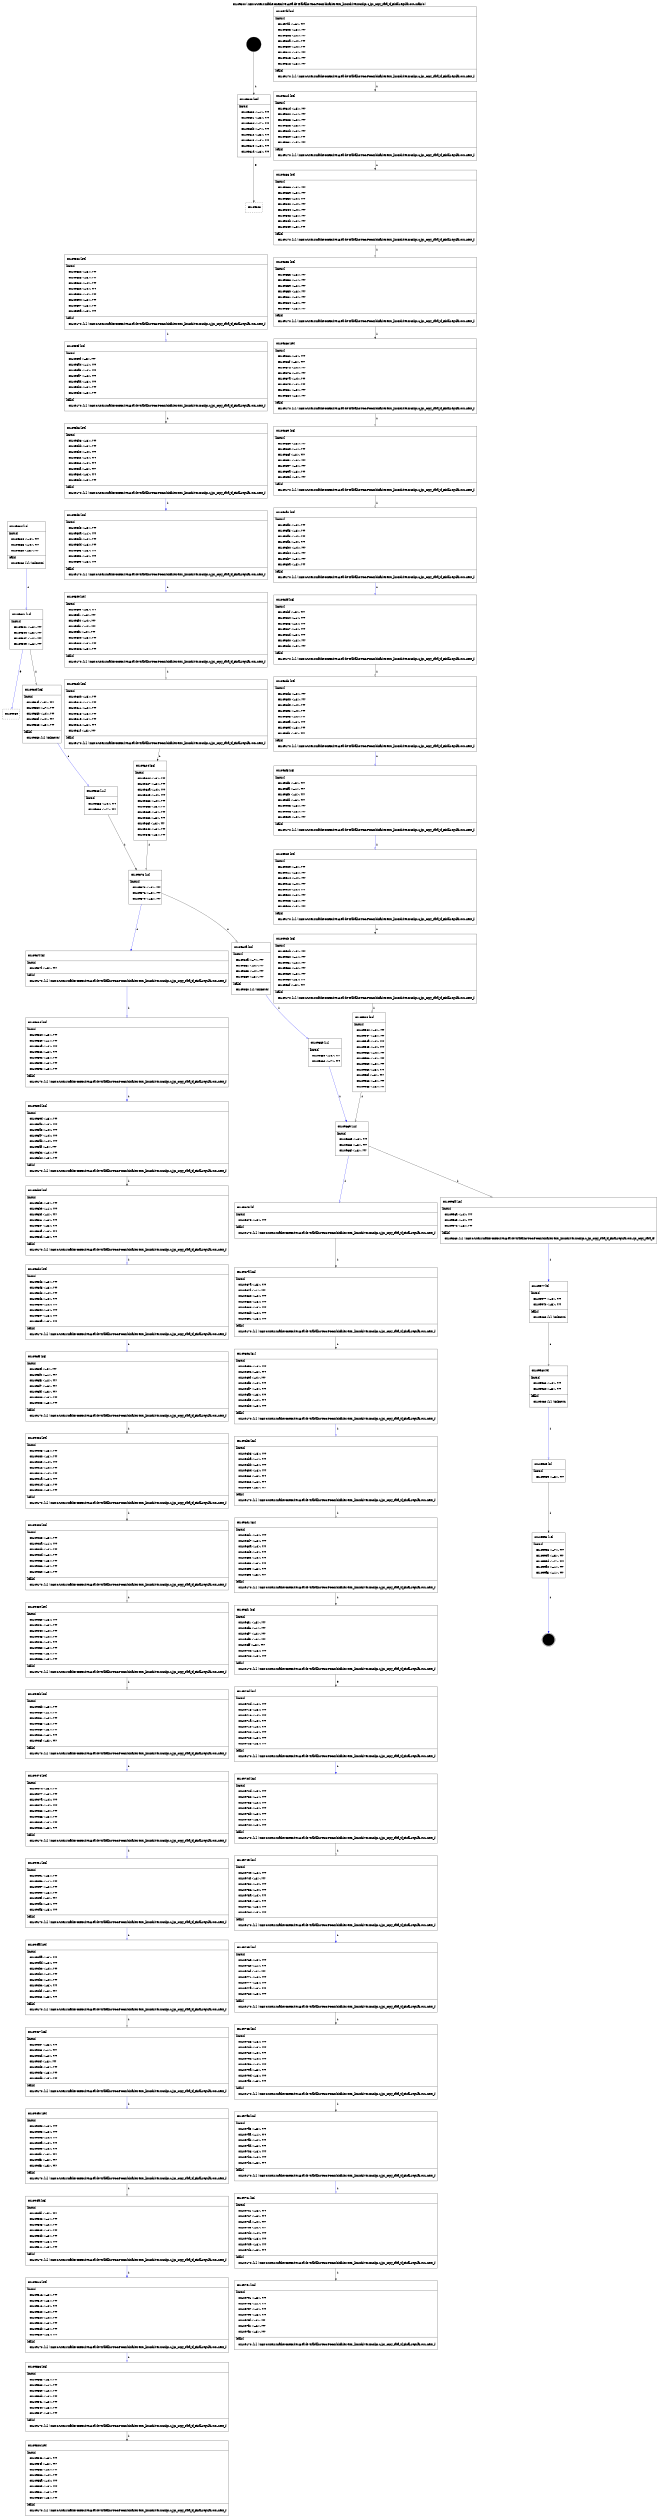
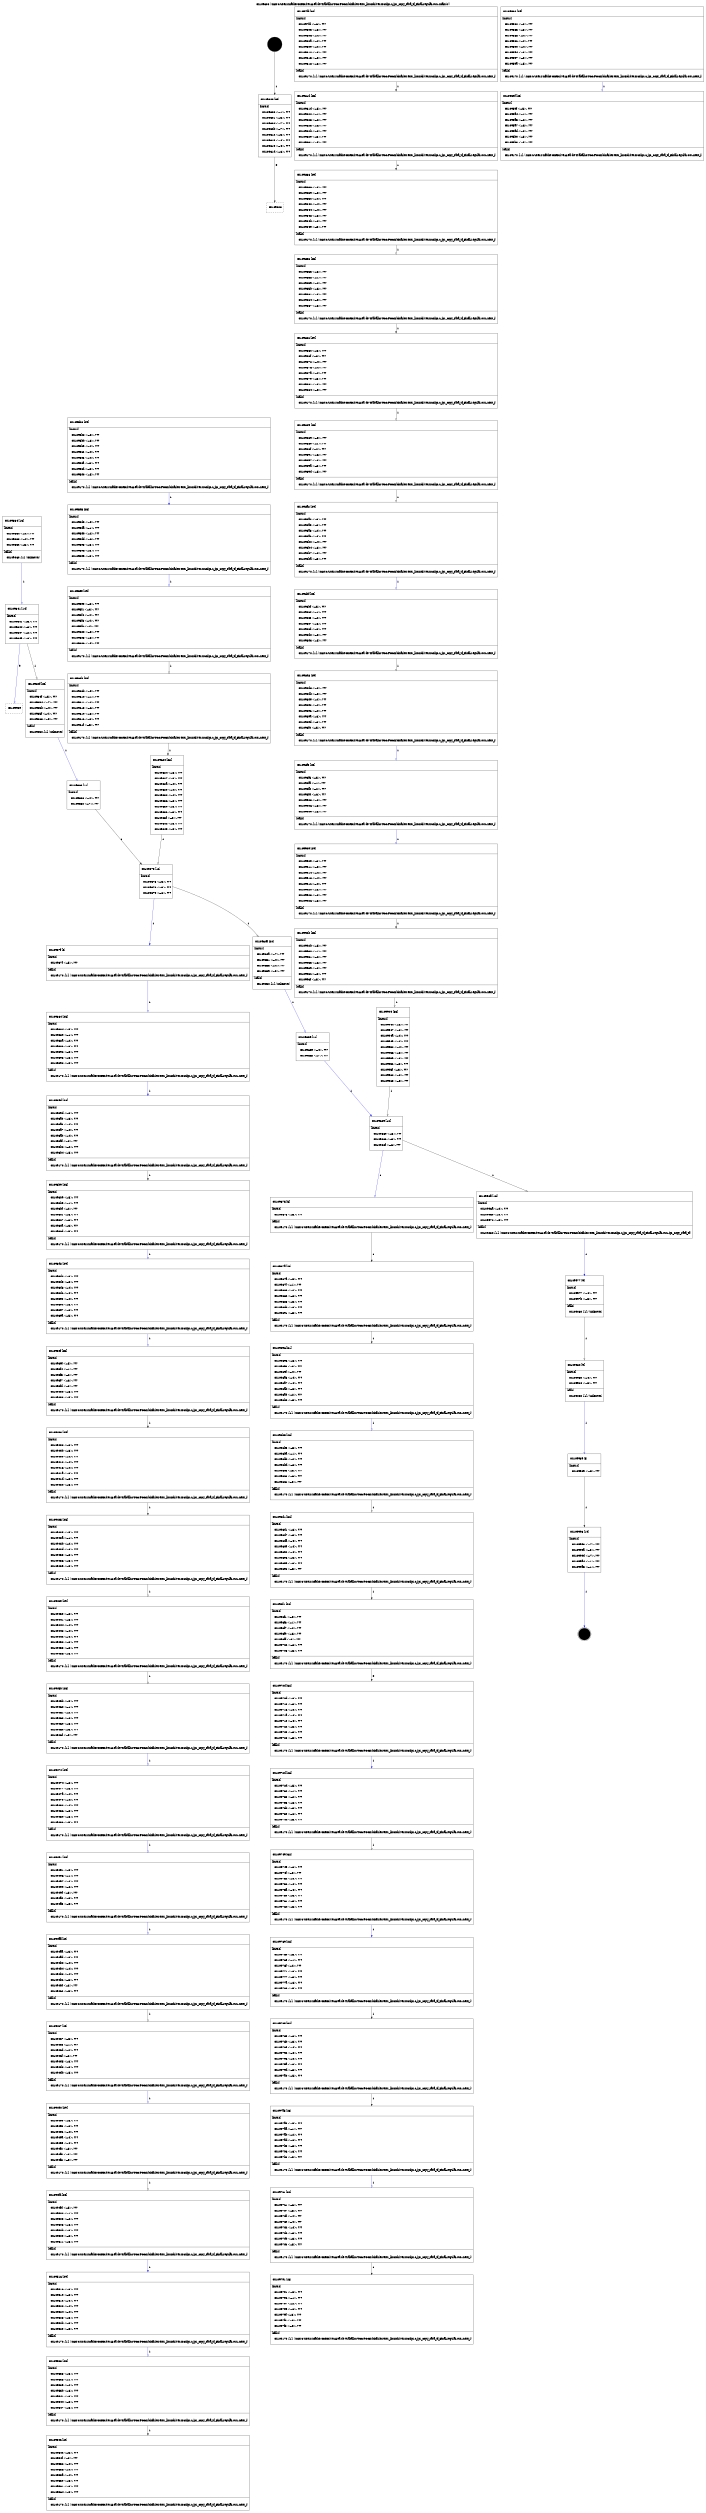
(166, 416) -> none
